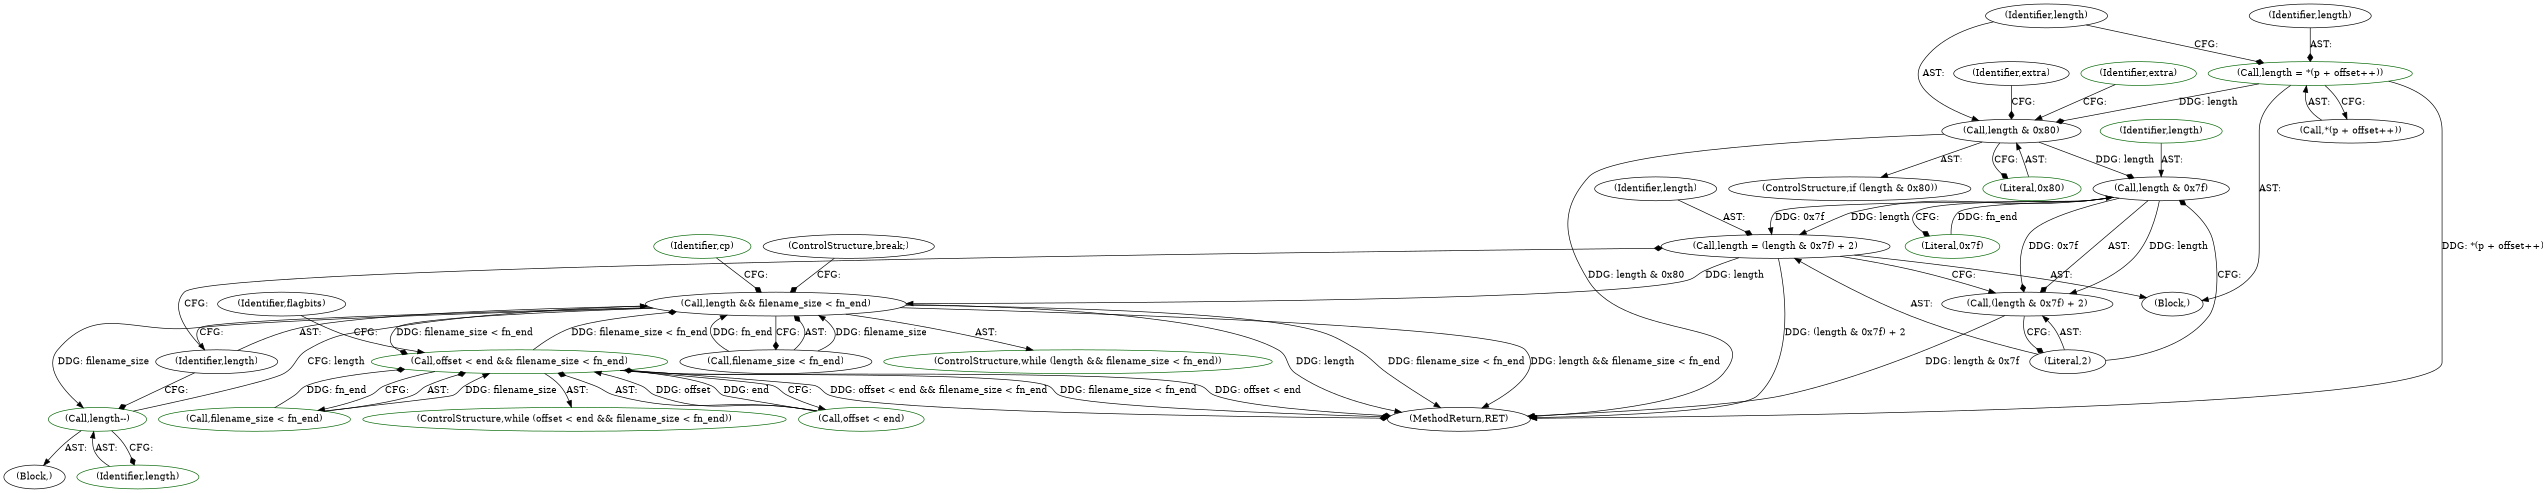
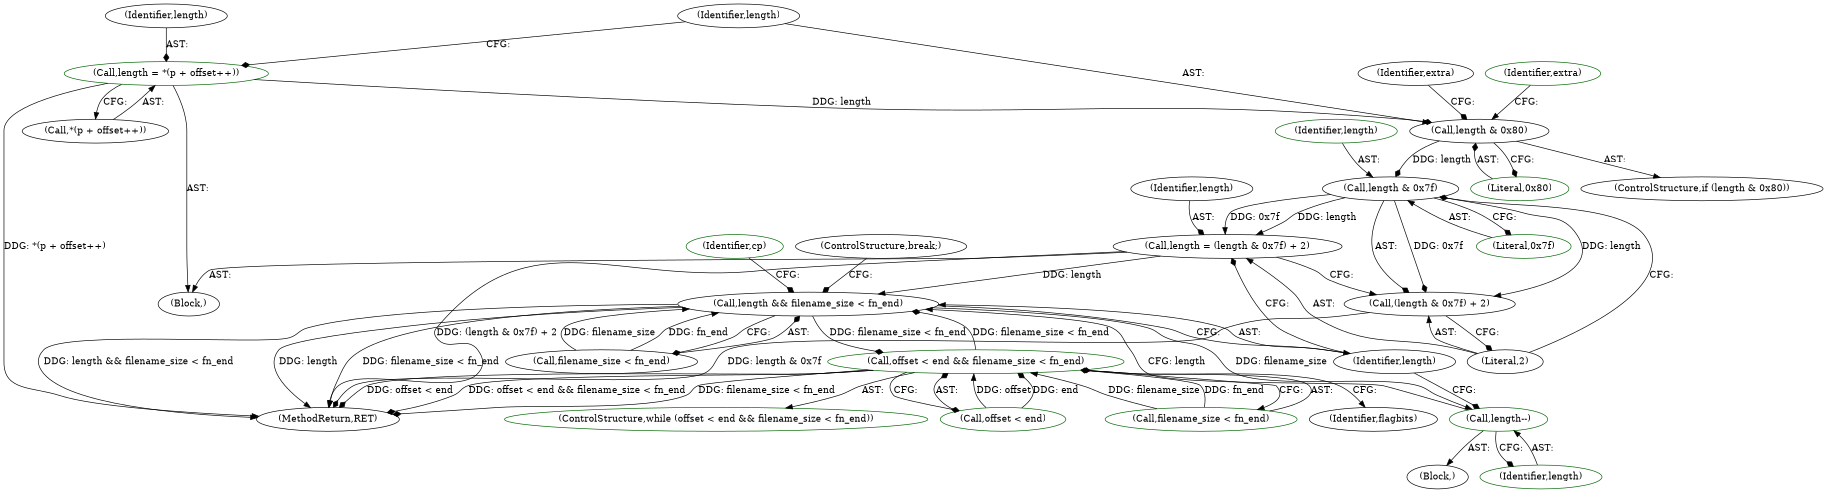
(2024, 163) -> (1479, 168)
(1988, 218) -> (1461, 218)
(1570, 239) -> none
(358, 339) -> (1296, 376)
(1078, 362) -> none
(773, 386) -> (906, 400)
(1776, 397) -> (873, 341)
